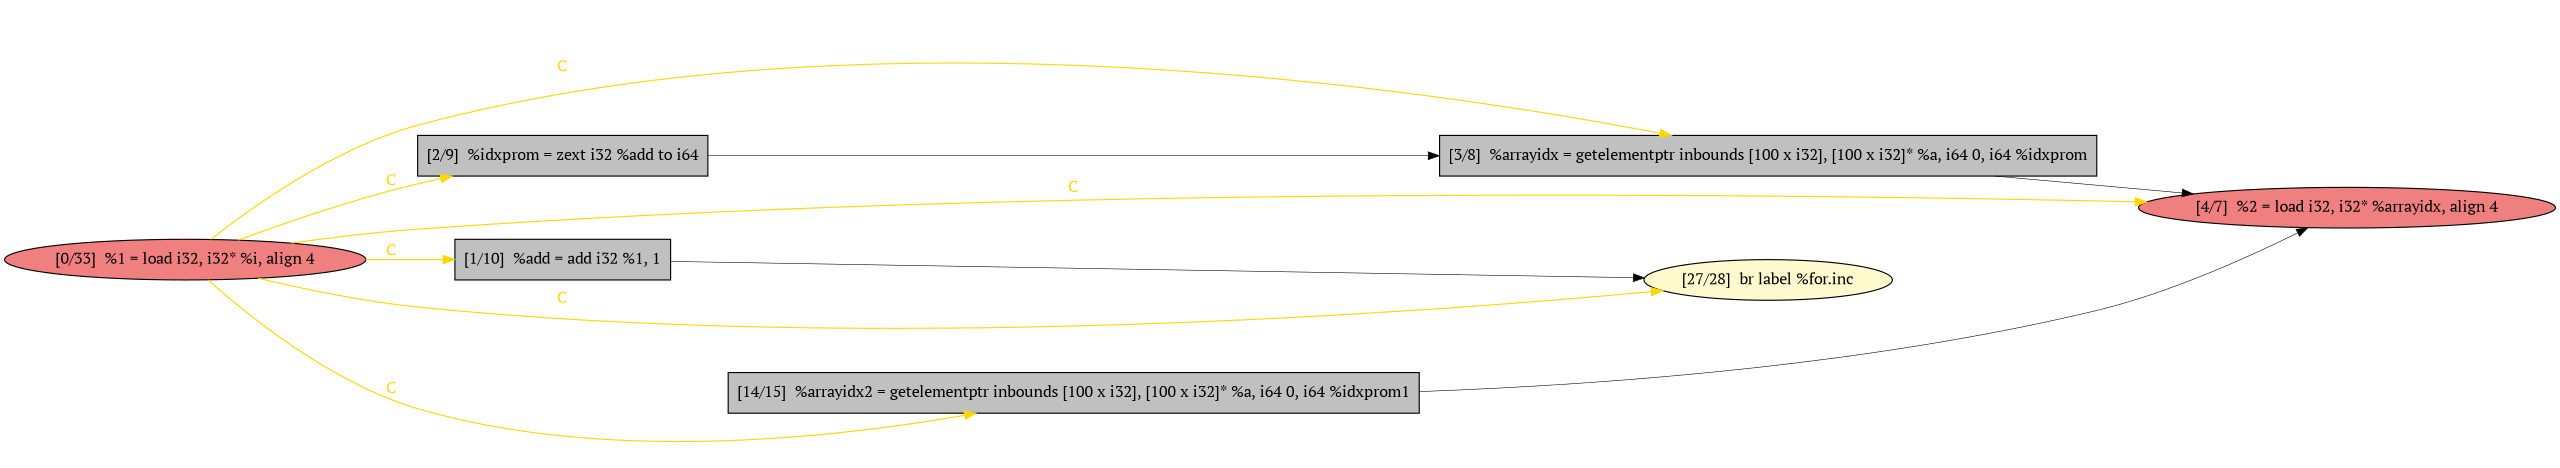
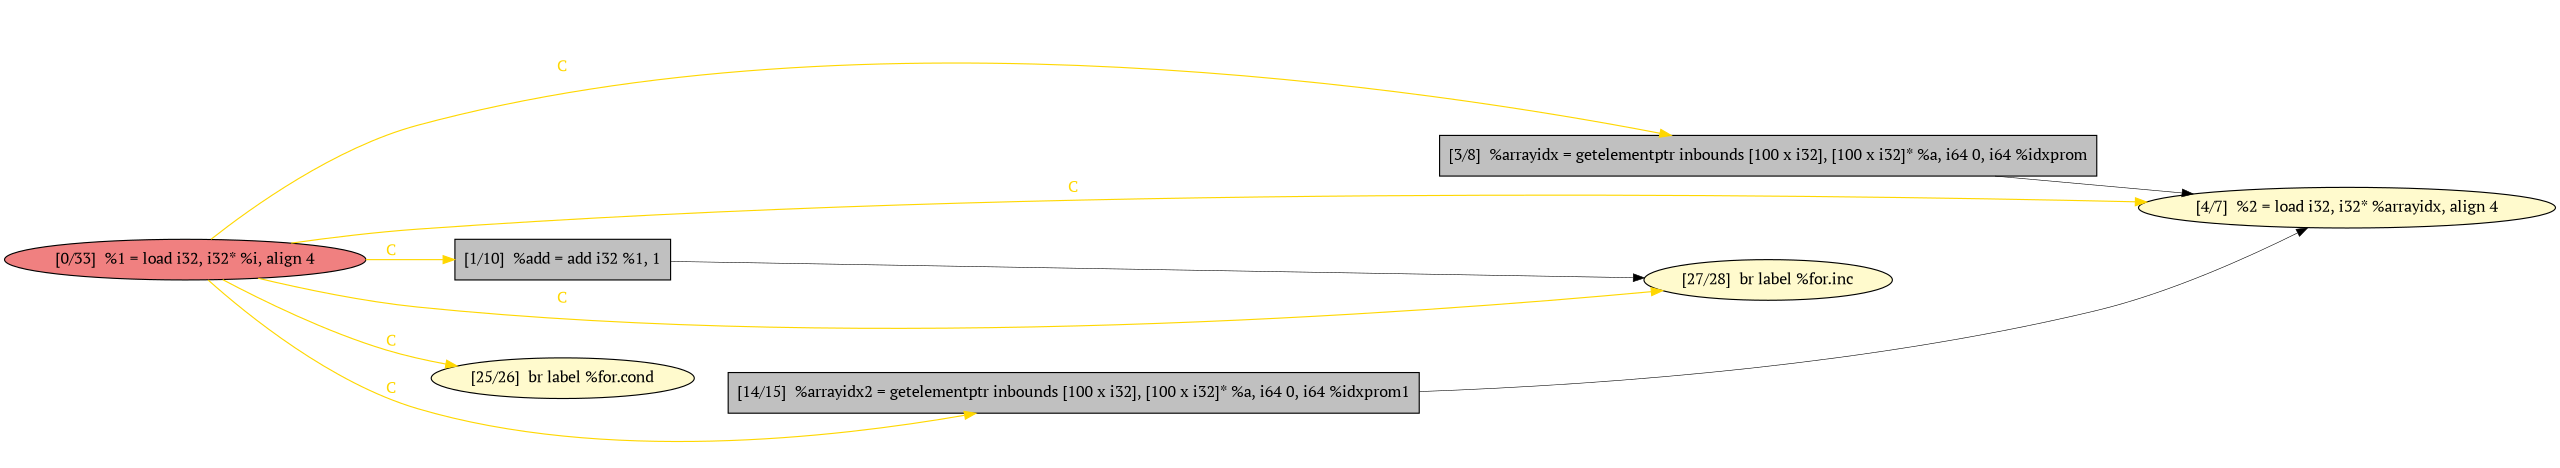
(563, 156) -> none
(2347, 208) -> (2347, 208)
none -> (563, 378)
